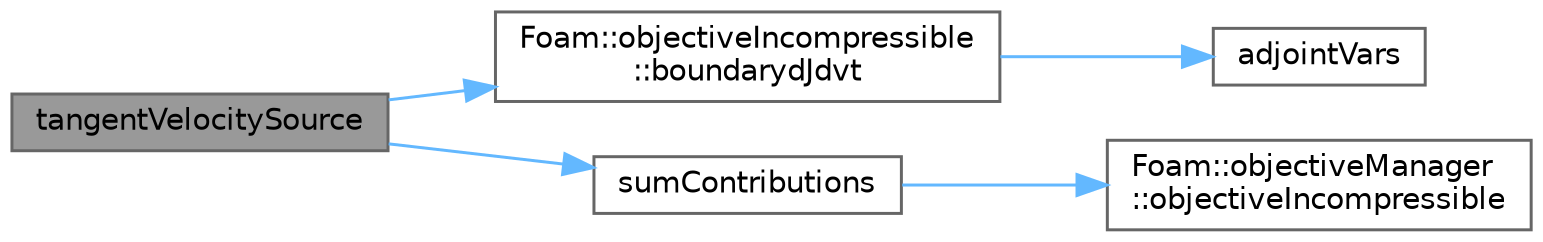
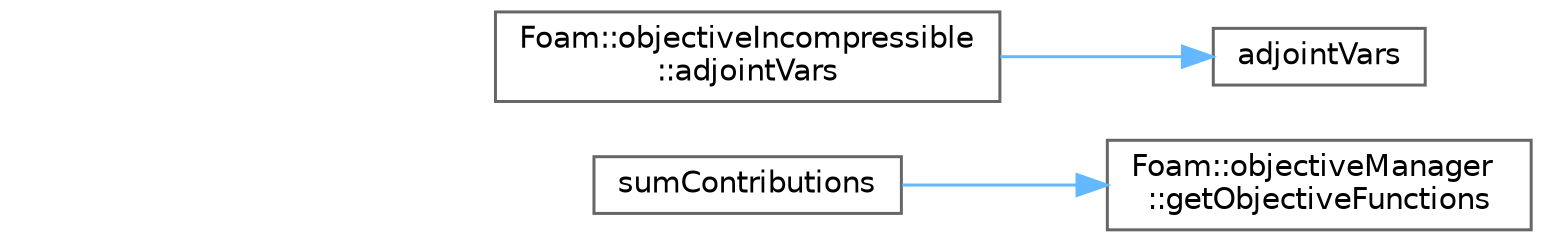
(748, 57) -> (748, 57)
(200, 122) -> none
(1319, 185) -> (1319, 185)
